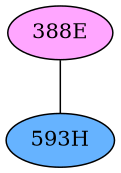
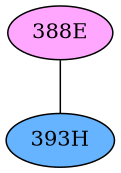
(60, 140) -> (60, 140)
